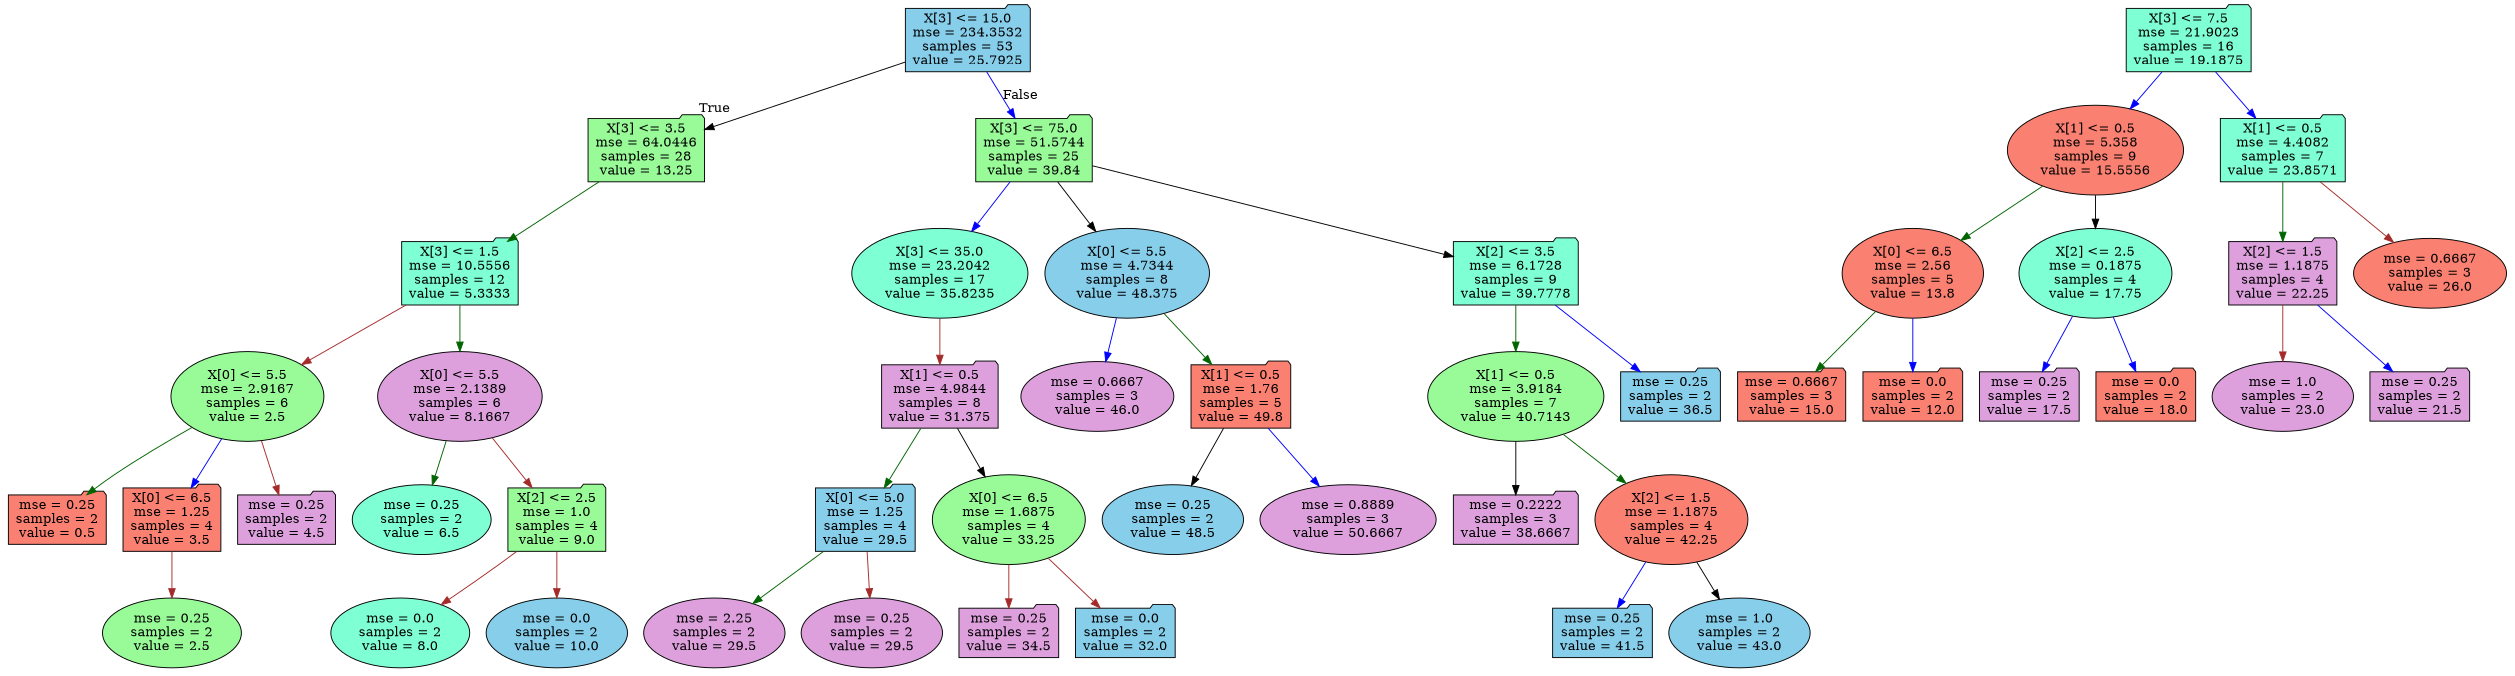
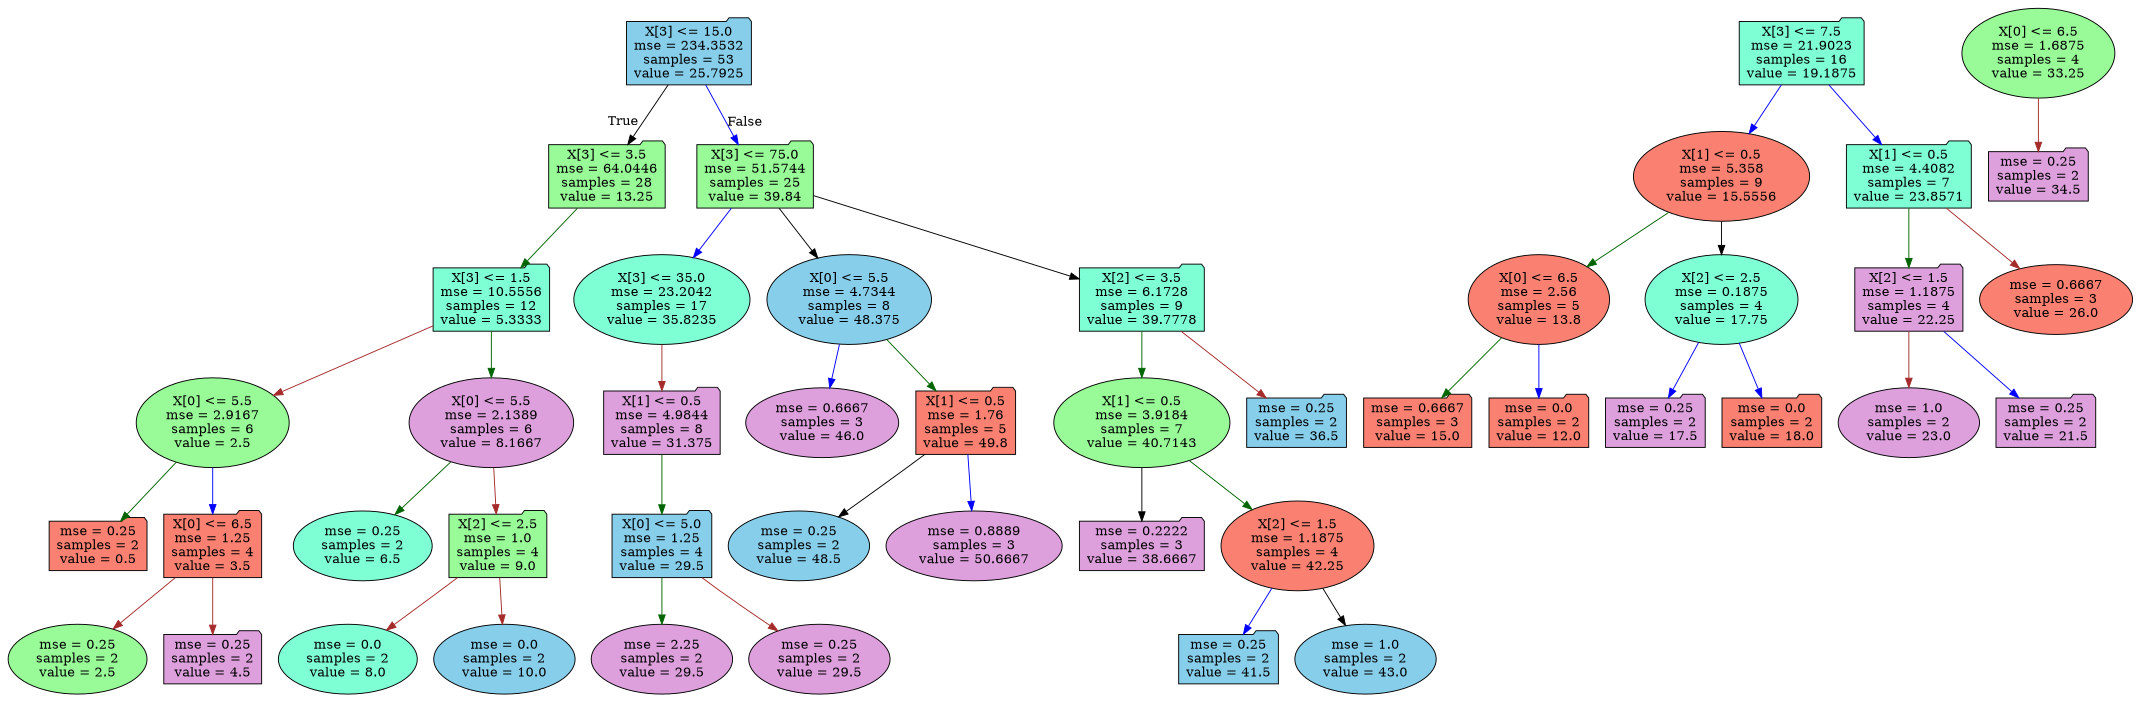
(1594, 336) -> (1220, 362)
(969, 448) -> none
(269, 463) -> (213, 601)
(1125, 633) -> none
